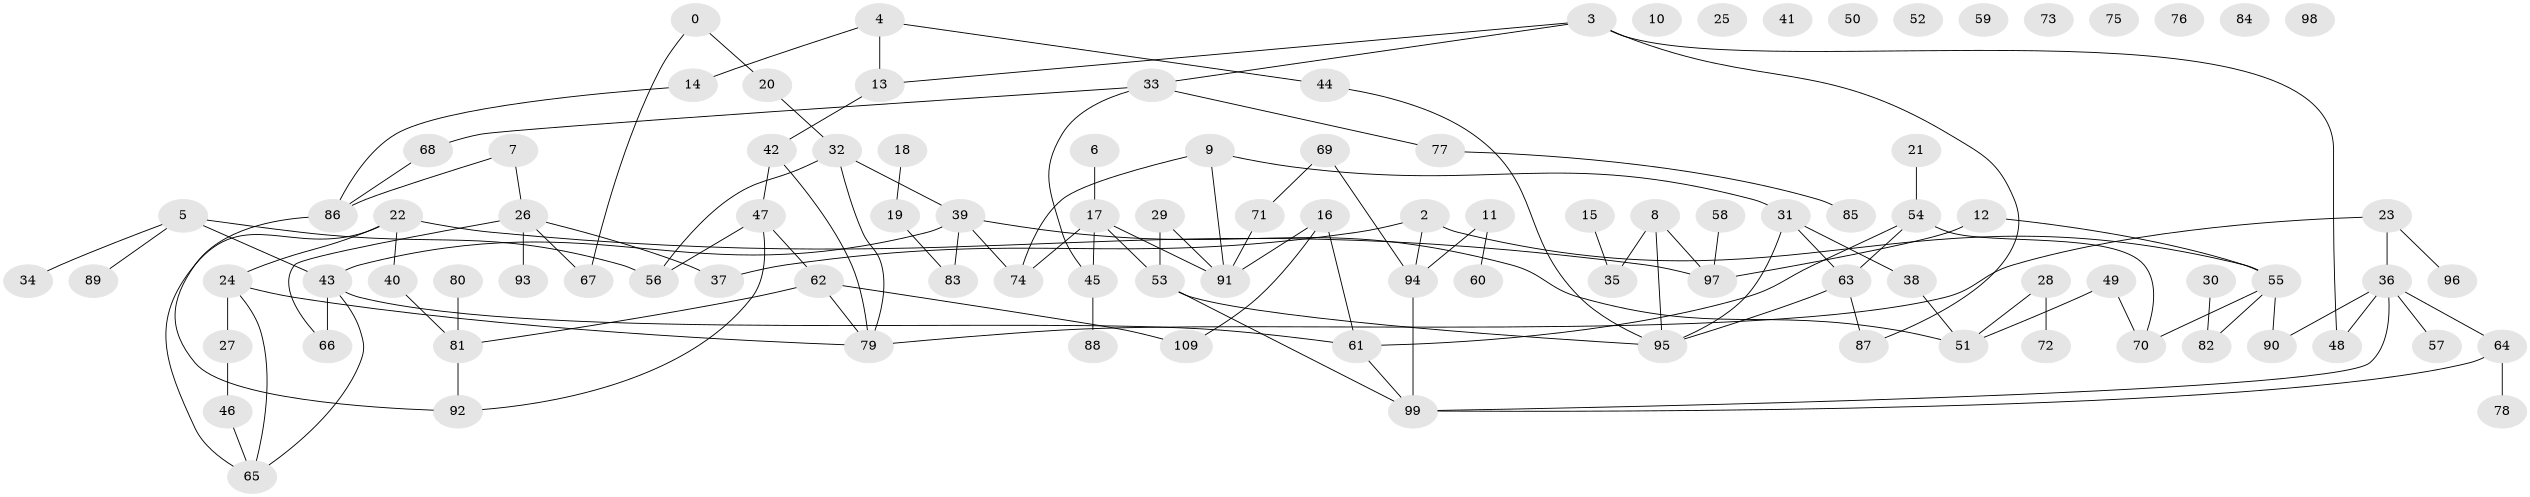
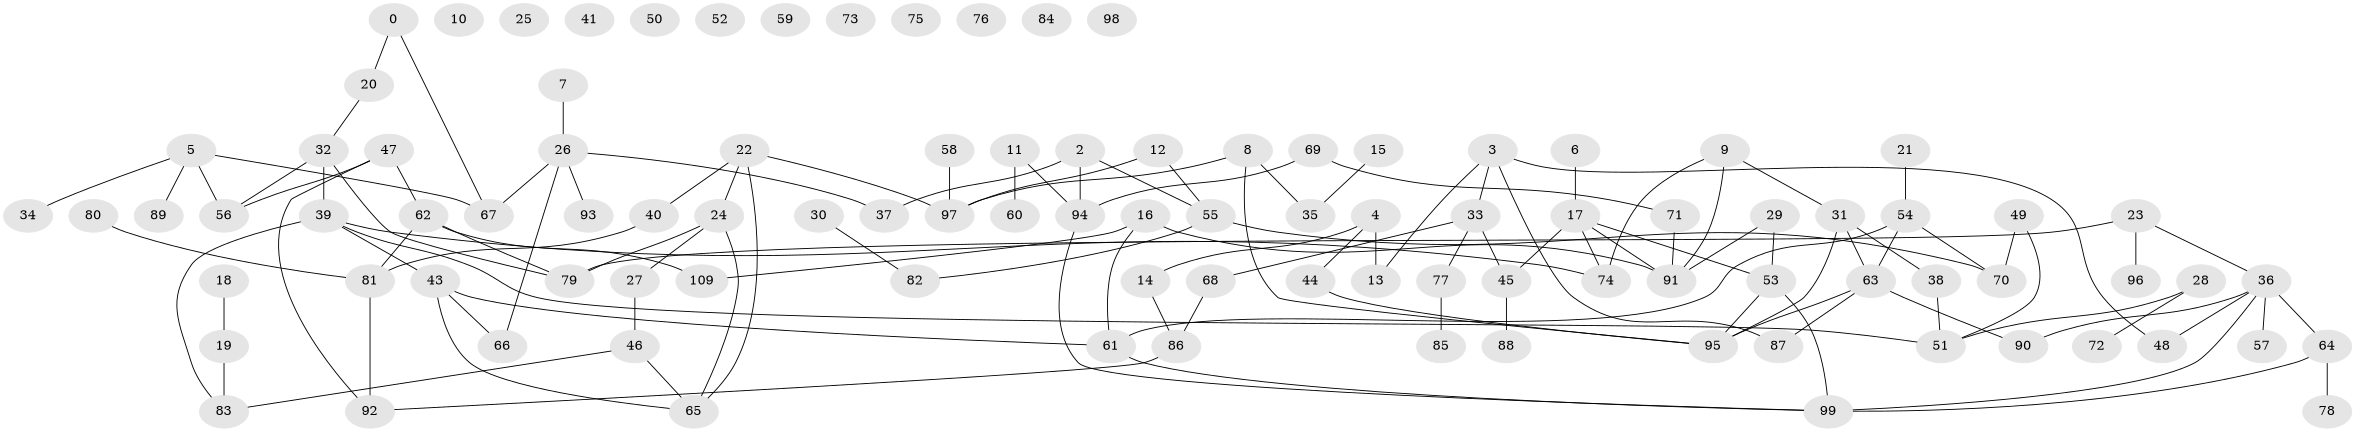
(772, 151) -> none
(421, 180) -> none
(255, 249) -> (356, 180)
(2274, 314) -> (1946, 315)
none -> (430, 379)
